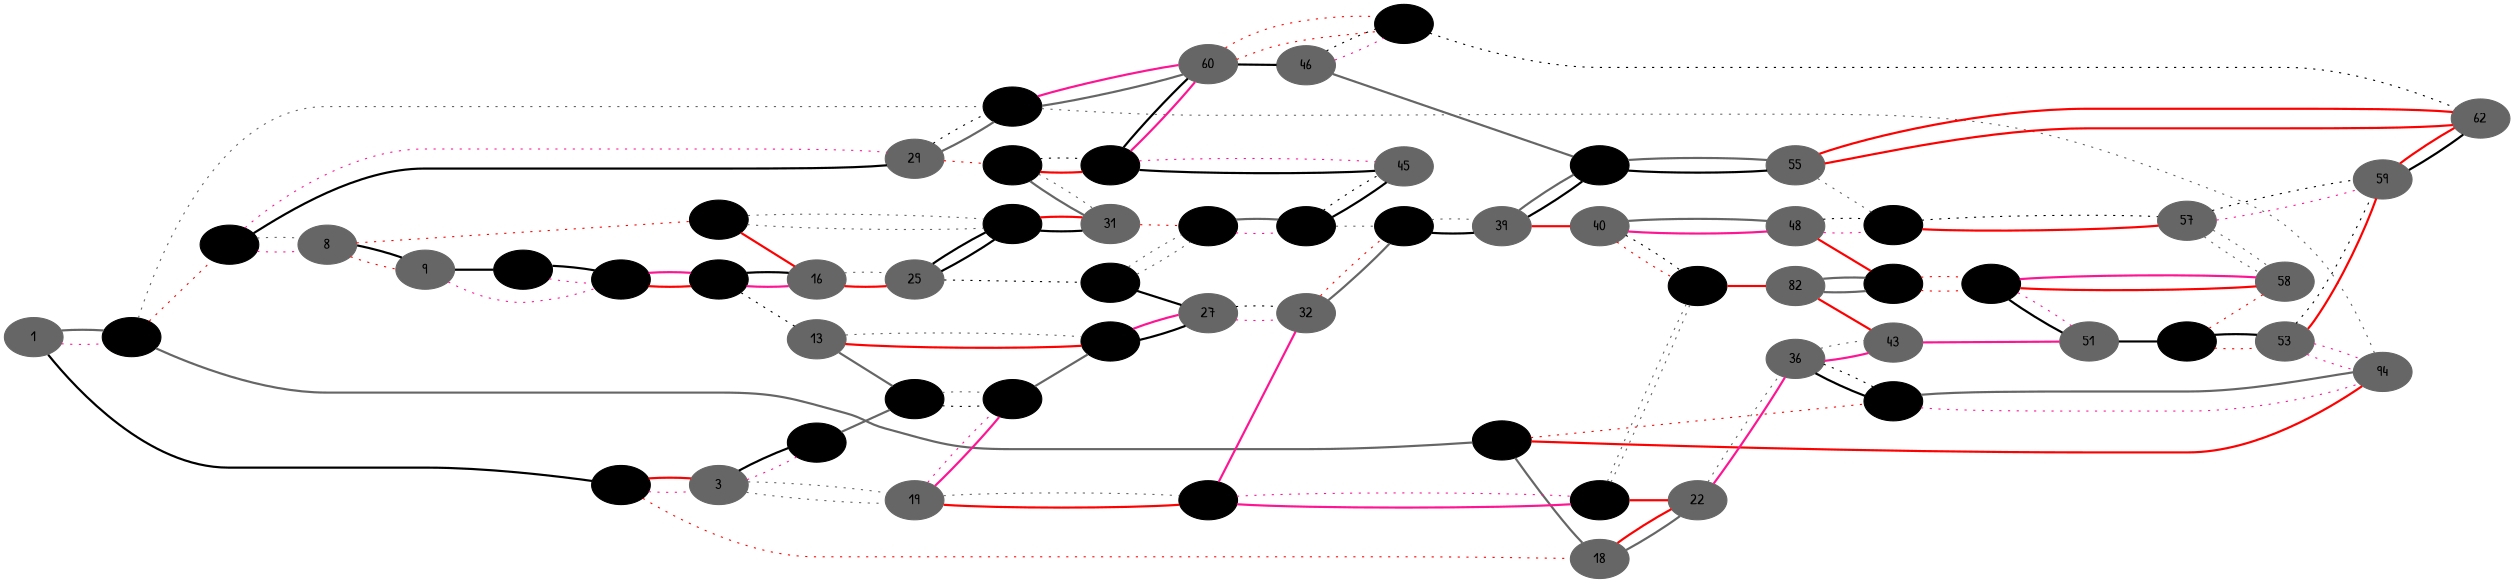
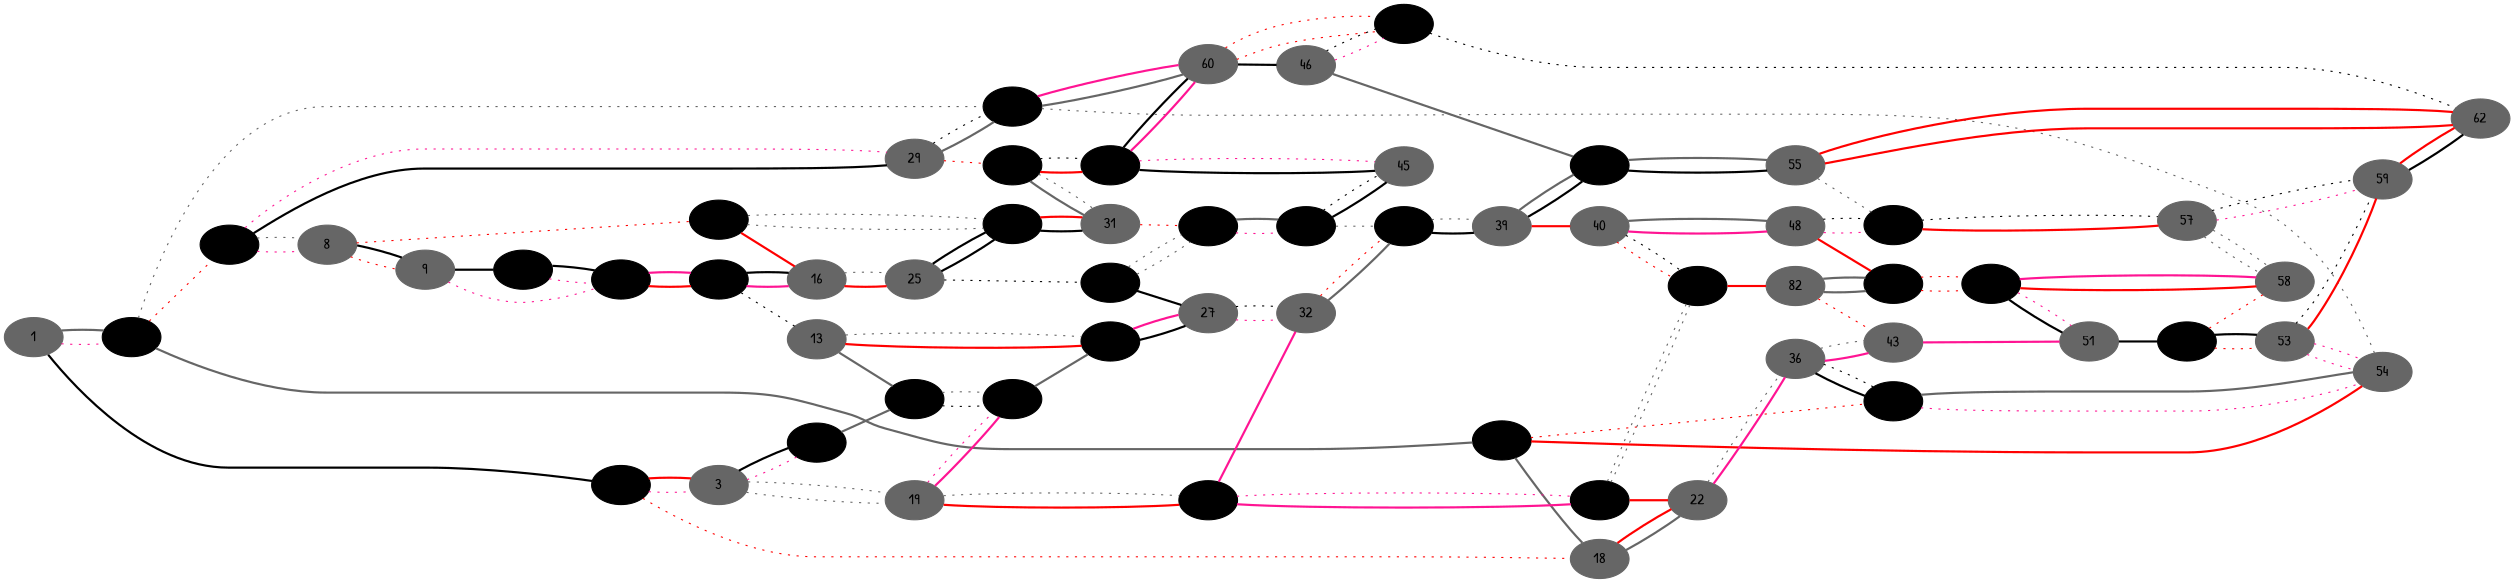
(1844, 314) -> (1844, 314)
(2383, 372) -> (2383, 372)
